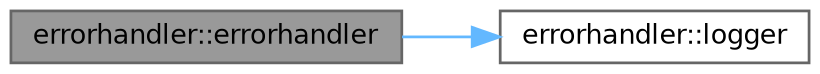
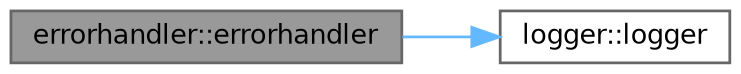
(655, 37) -> (615, 37)
